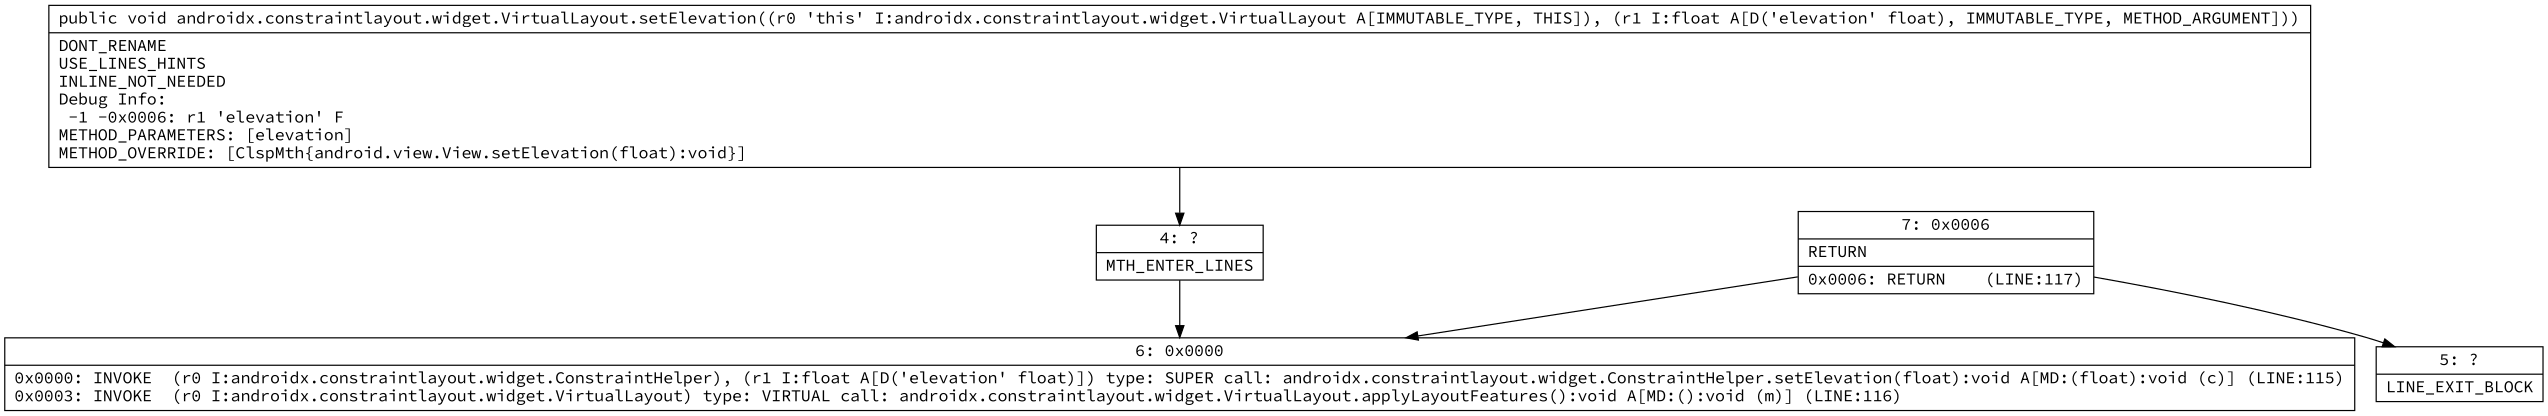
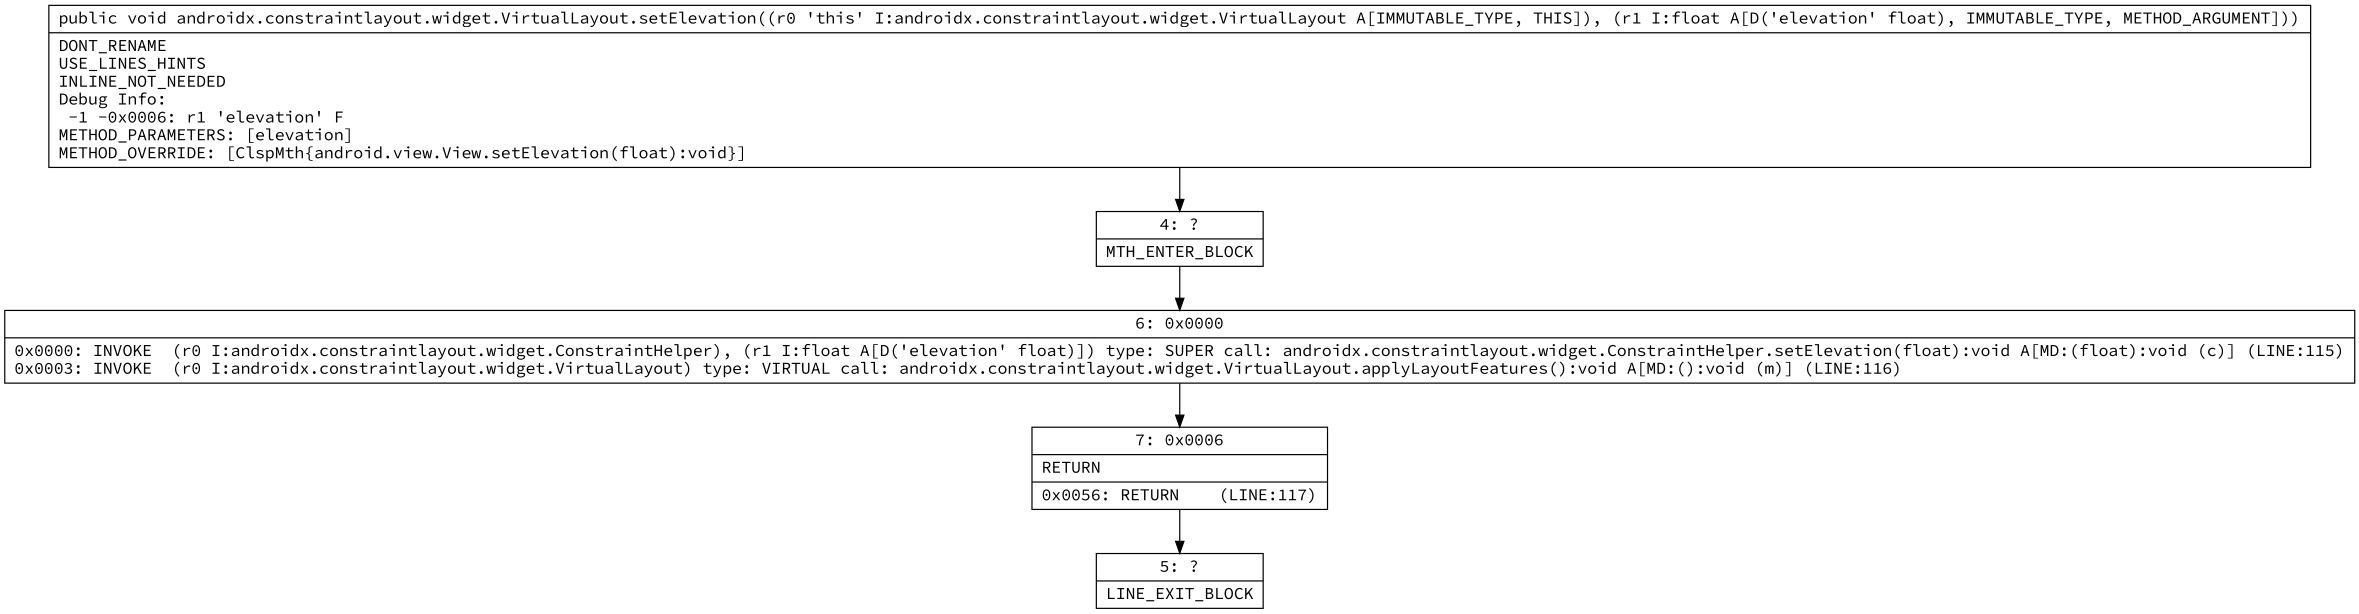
(1180, 266) -> (1180, 252)
(1946, 279) -> (1180, 495)
(1608, 306) -> (1180, 399)
